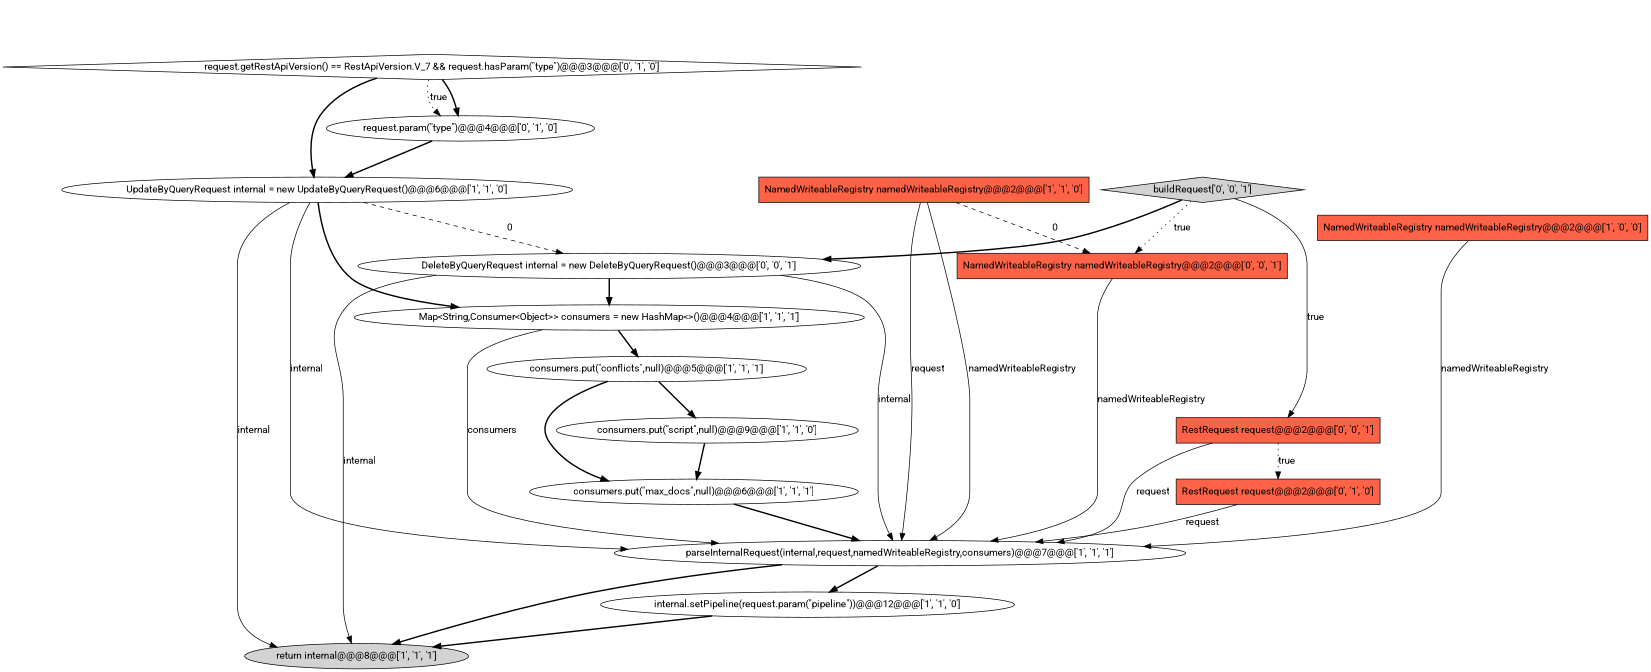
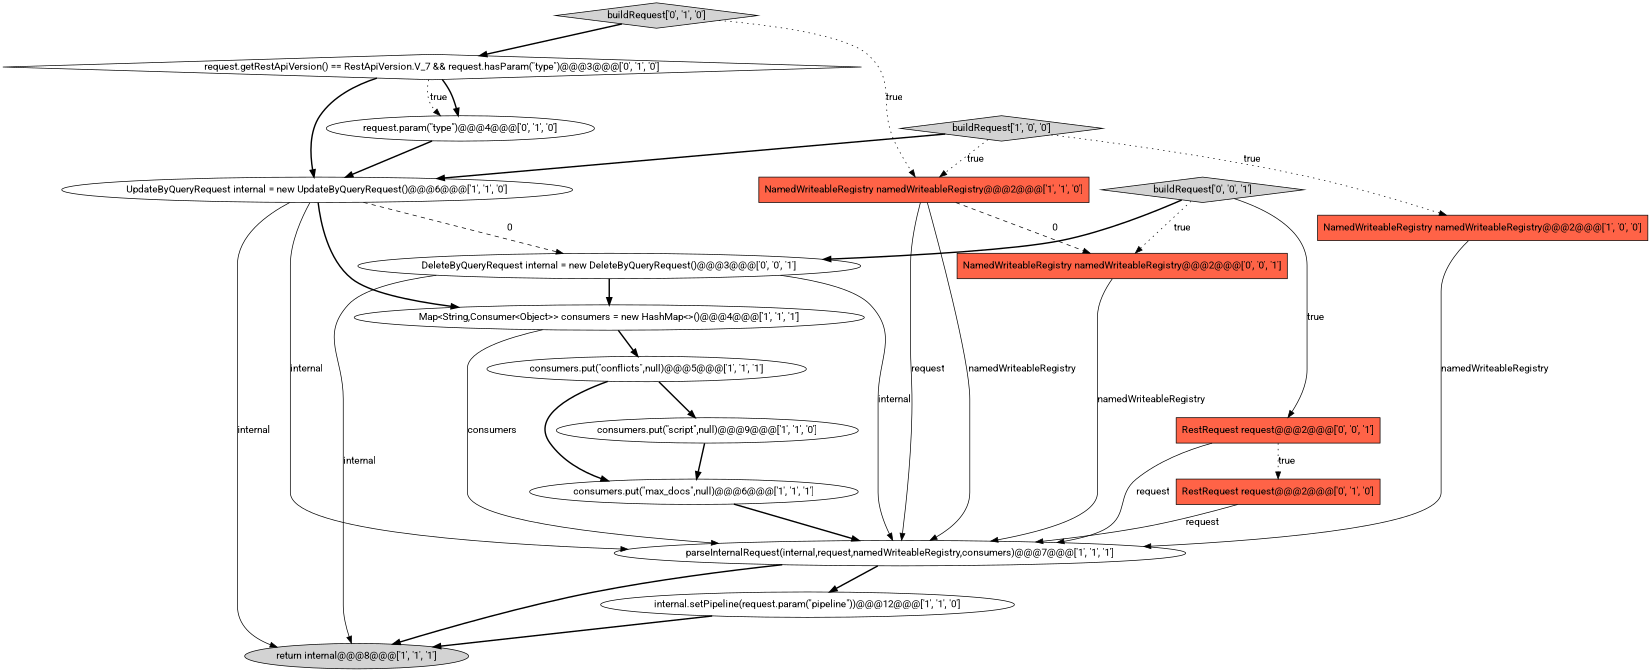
none -> (657, 16)
none -> (1002, 128)
